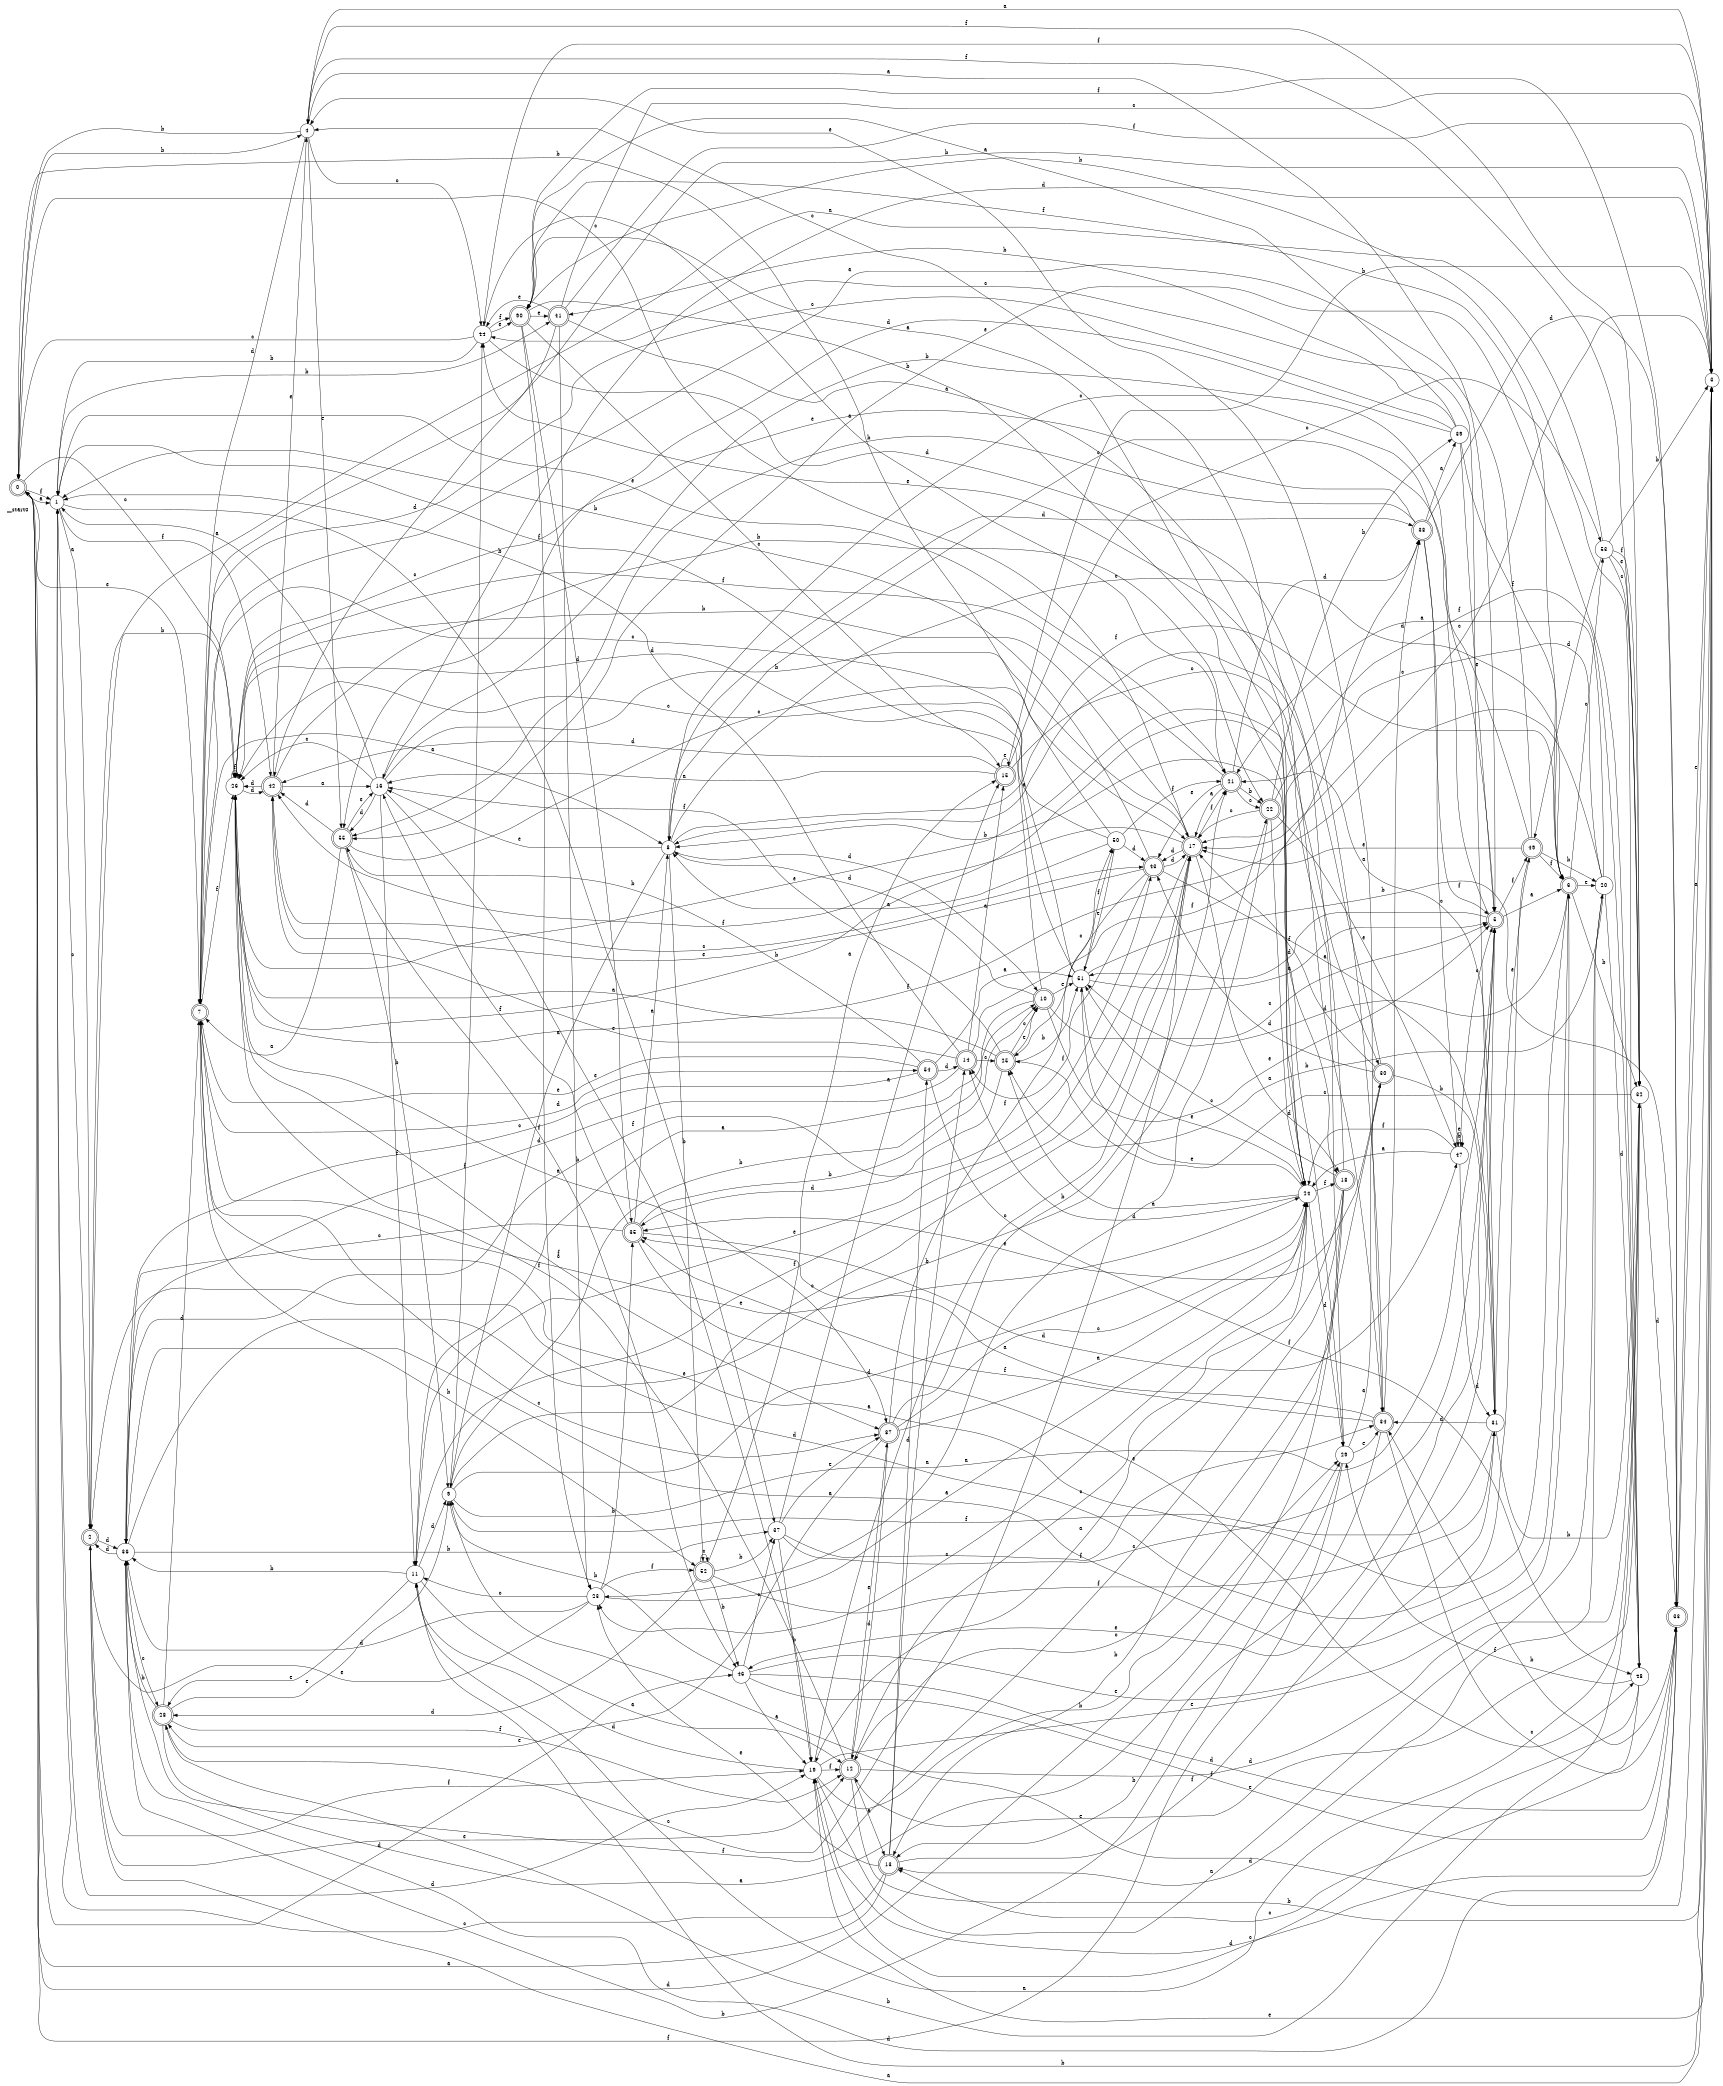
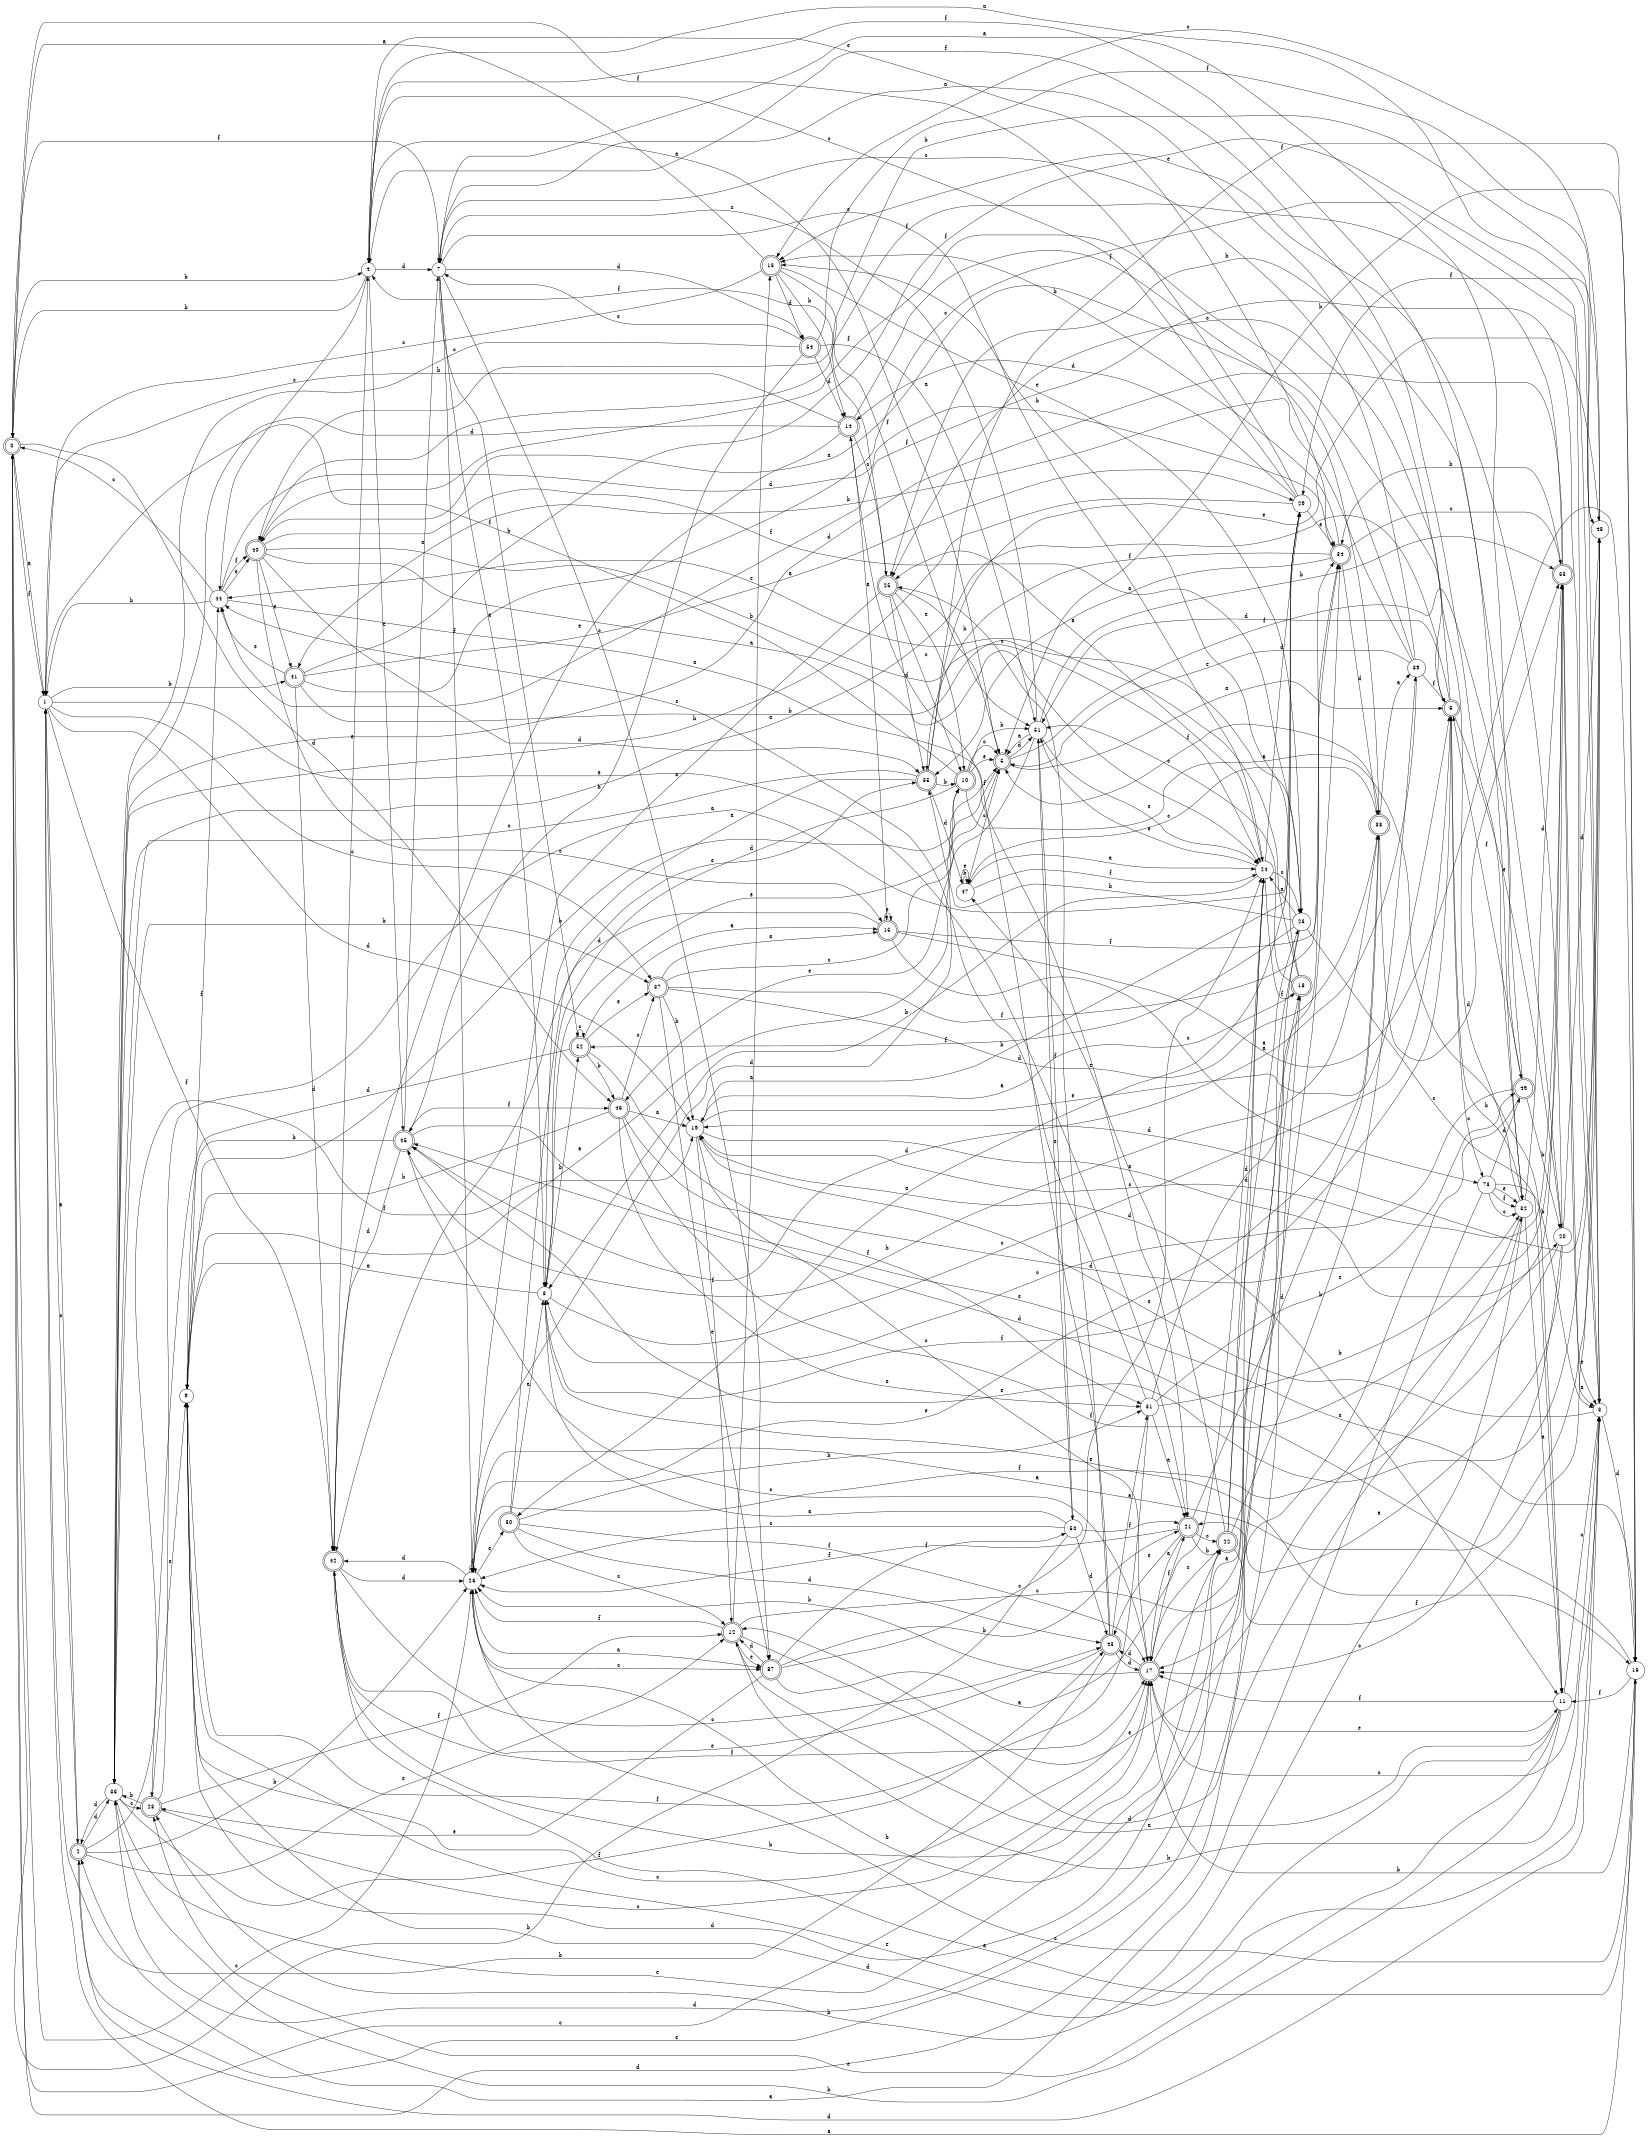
(761, 163) -> none
(520, 316) -> (256, 550)
(1288, 369) -> none
(1166, 395) -> none
(18, 510) -> none
(960, 526) -> (1085, 1068)
(1604, 550) -> (1487, 1185)
(108, 585) -> (219, 138)
(1192, 669) -> (1111, 942)
(737, 827) -> (734, 291)
(342, 838) -> (404, 1141)
(850, 857) -> (752, 895)
(745, 925) -> (694, 1756)
(1063, 984) -> (1002, 725)
(200, 1012) -> (439, 270)
(1097, 1219) -> (1089, 373)
(675, 1241) -> none
(1464, 1290) -> none
(181, 1365) -> none
(1102, 1485) -> (1277, 1297)
(1048, 1499) -> none
(777, 1531) -> (658, 987)
none -> (1445, 1550)
(741, 1557) -> (619, 1002)
(741, 1674) -> (619, 1108)
(813, 1861) -> none
(1251, 1861) -> (1169, 159)
(1063, 2063) -> (1582, 1535)
(889, 2076) -> (829, 2117)
